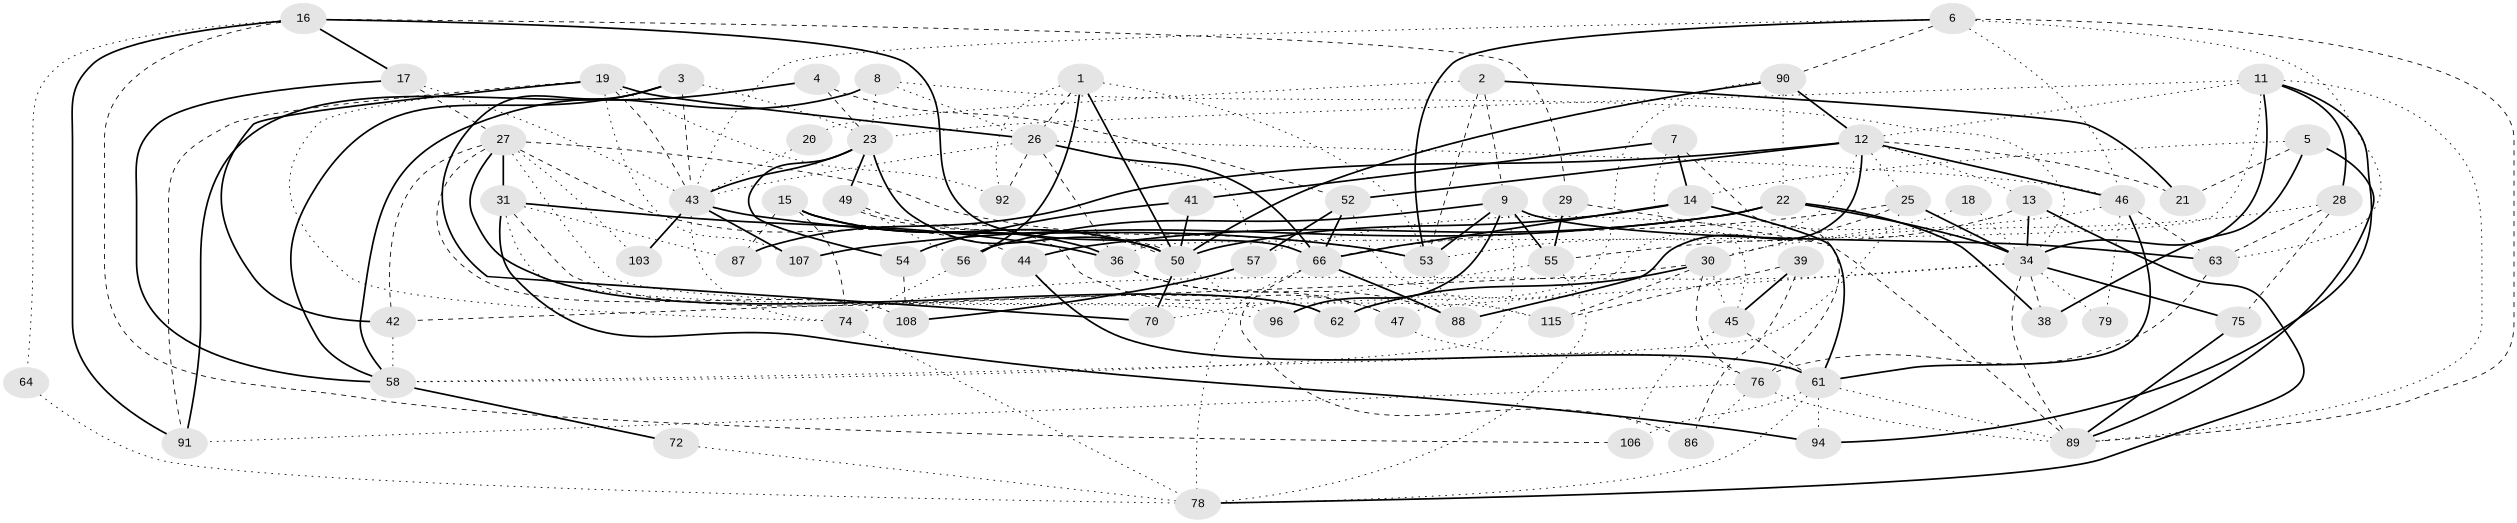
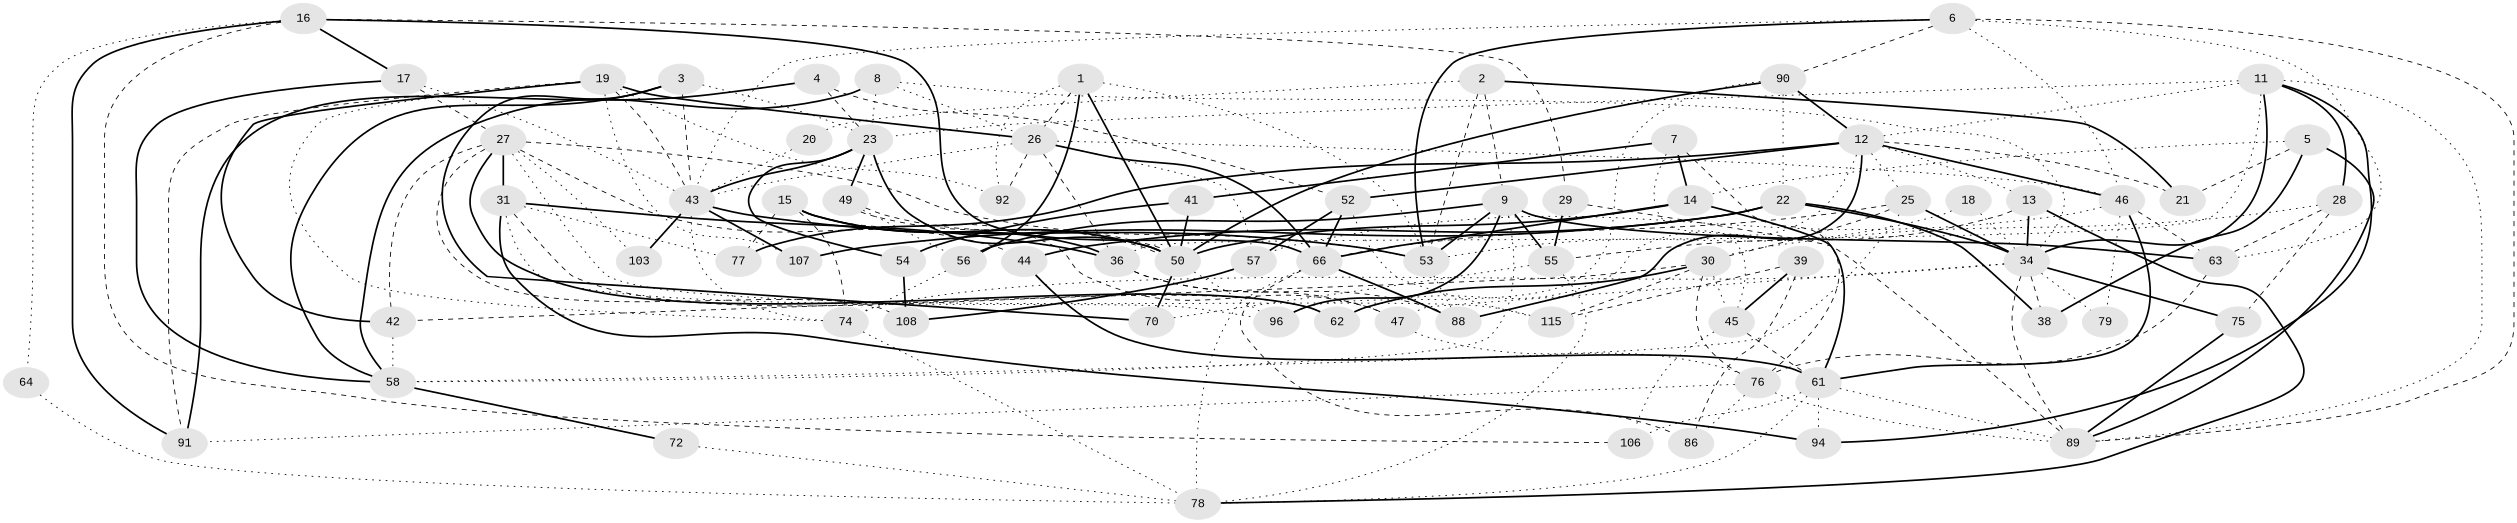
(739, 261) -> (739, 261)
(904, 286) -> (904, 286)
